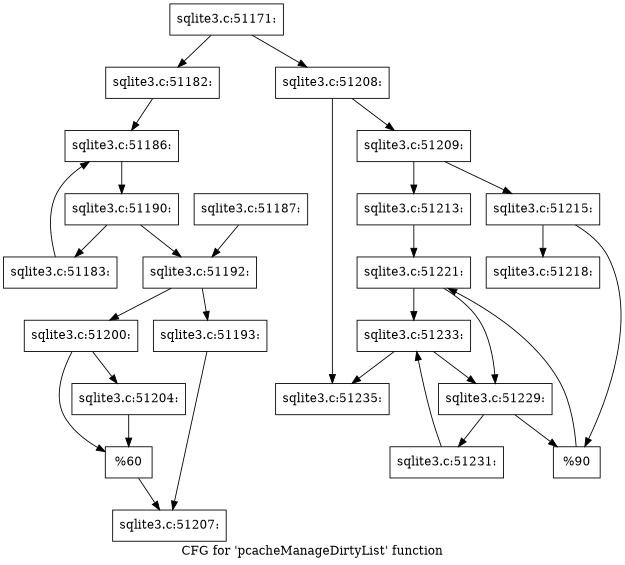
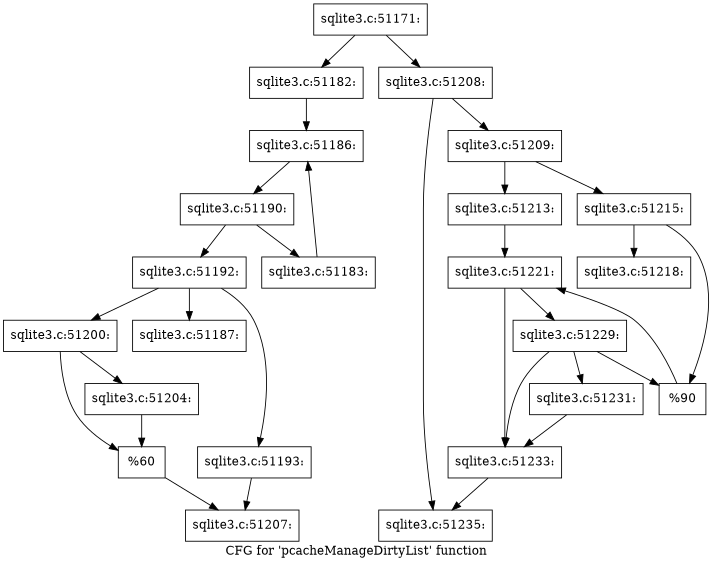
(228, 238) -> (189, 300)
(451, 365) -> (518, 390)
